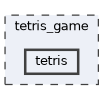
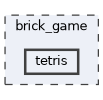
(52, 27) -> (52, 27)
